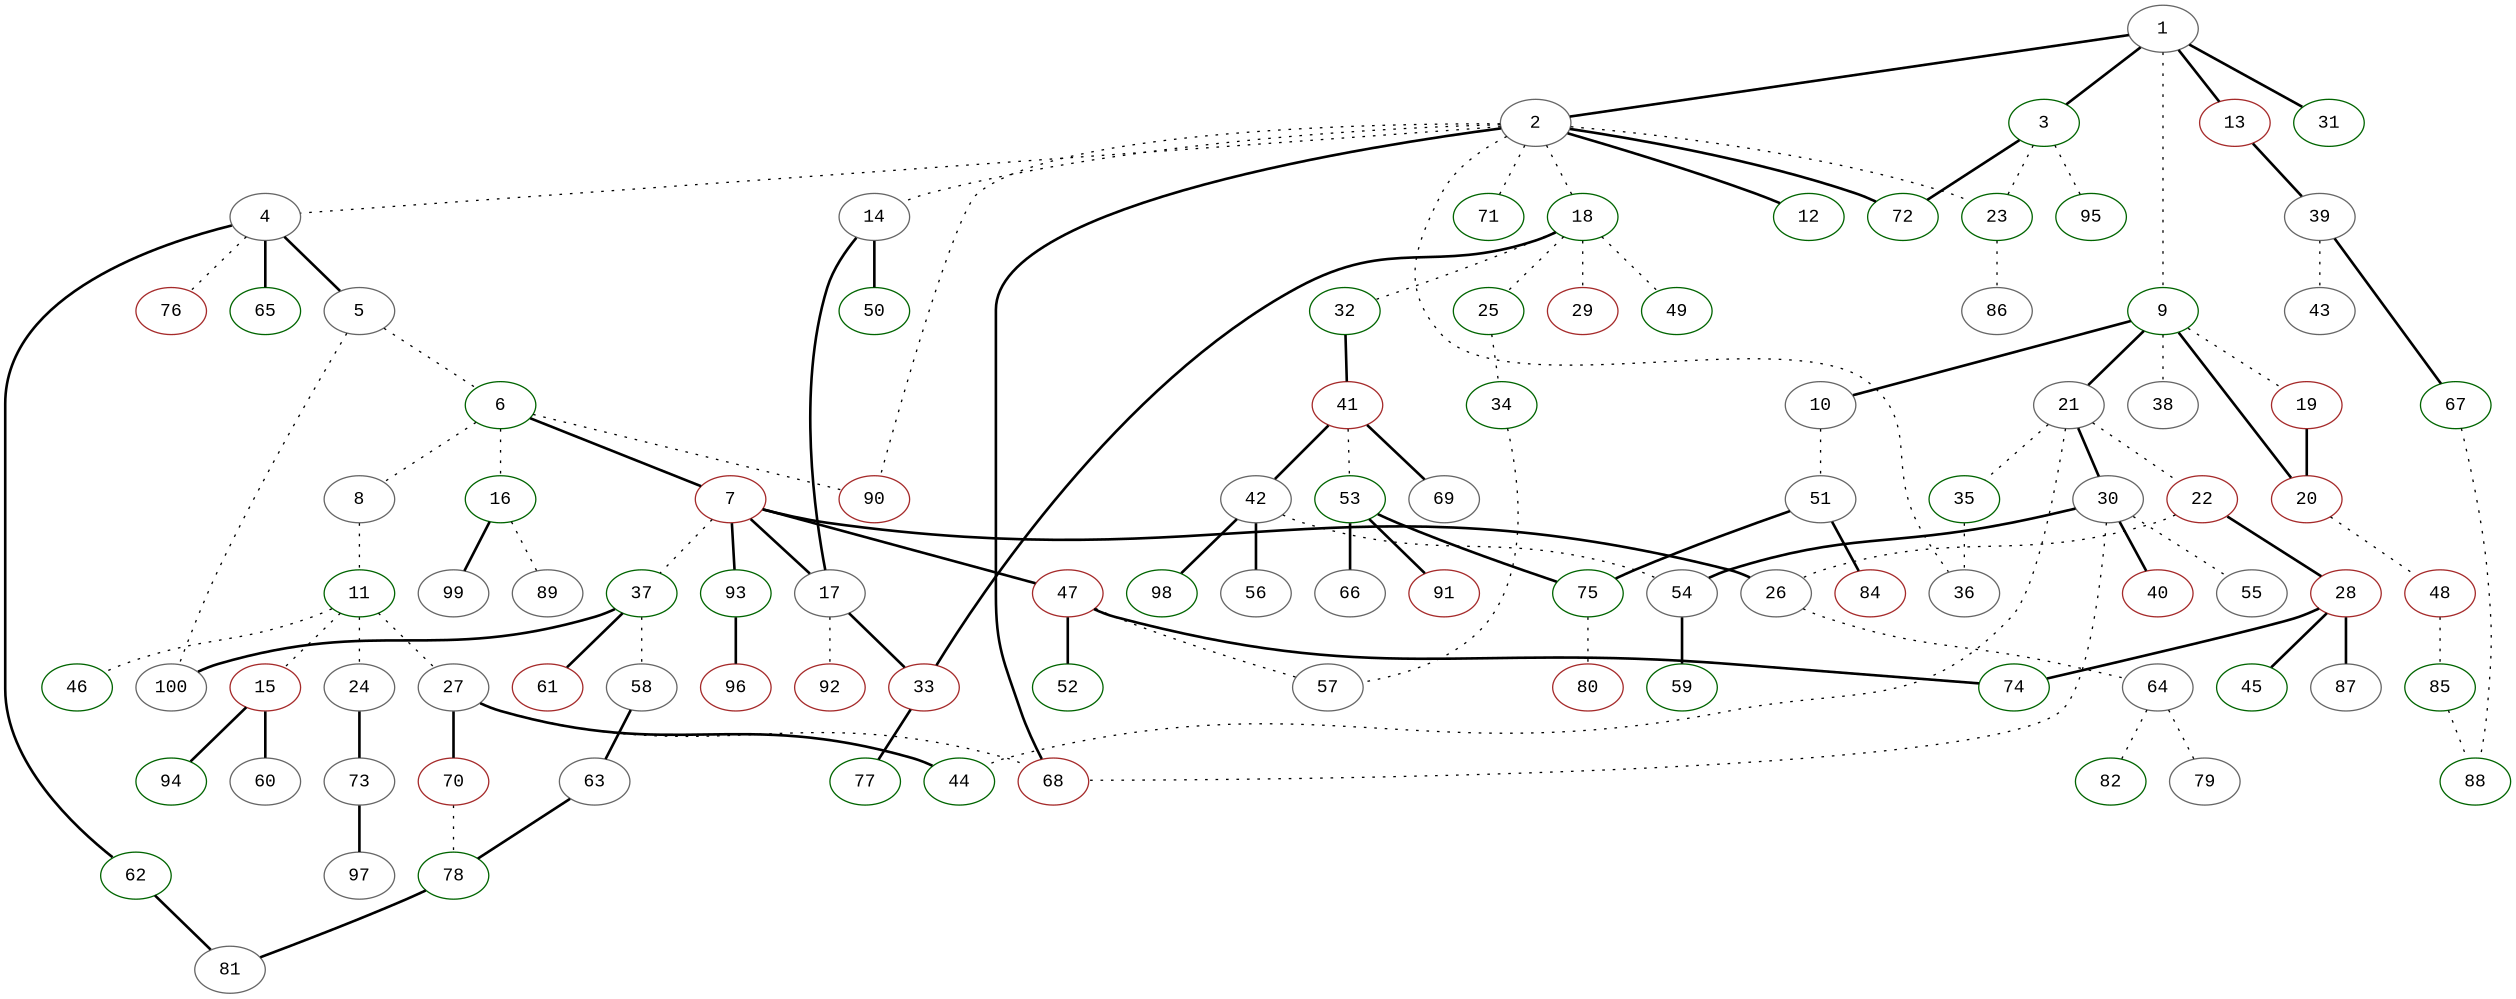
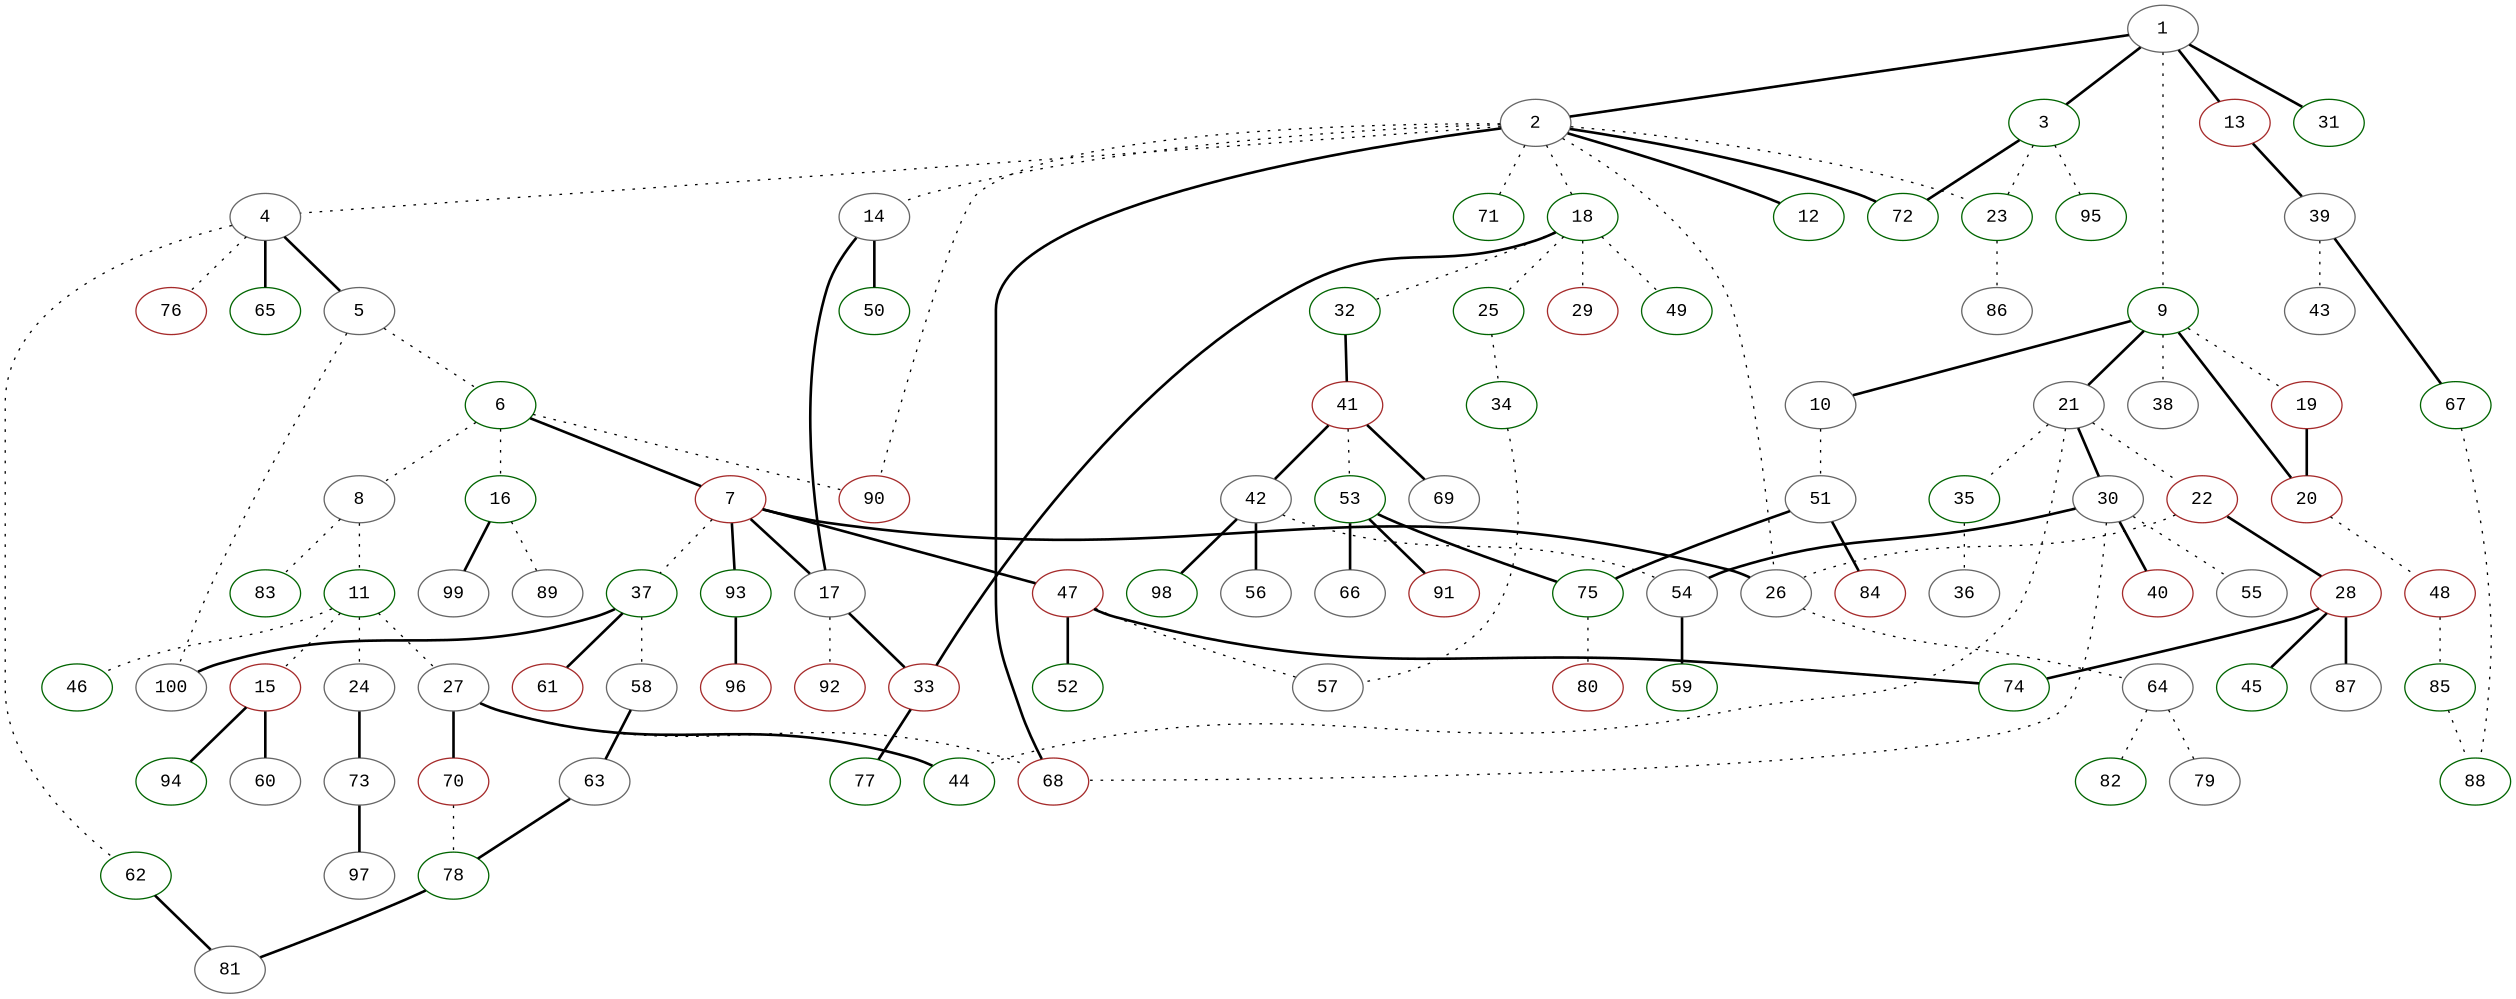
(1639, 363) -> (1735, 318)
(5, 495) -> (5, 495)
none -> (265, 593)
